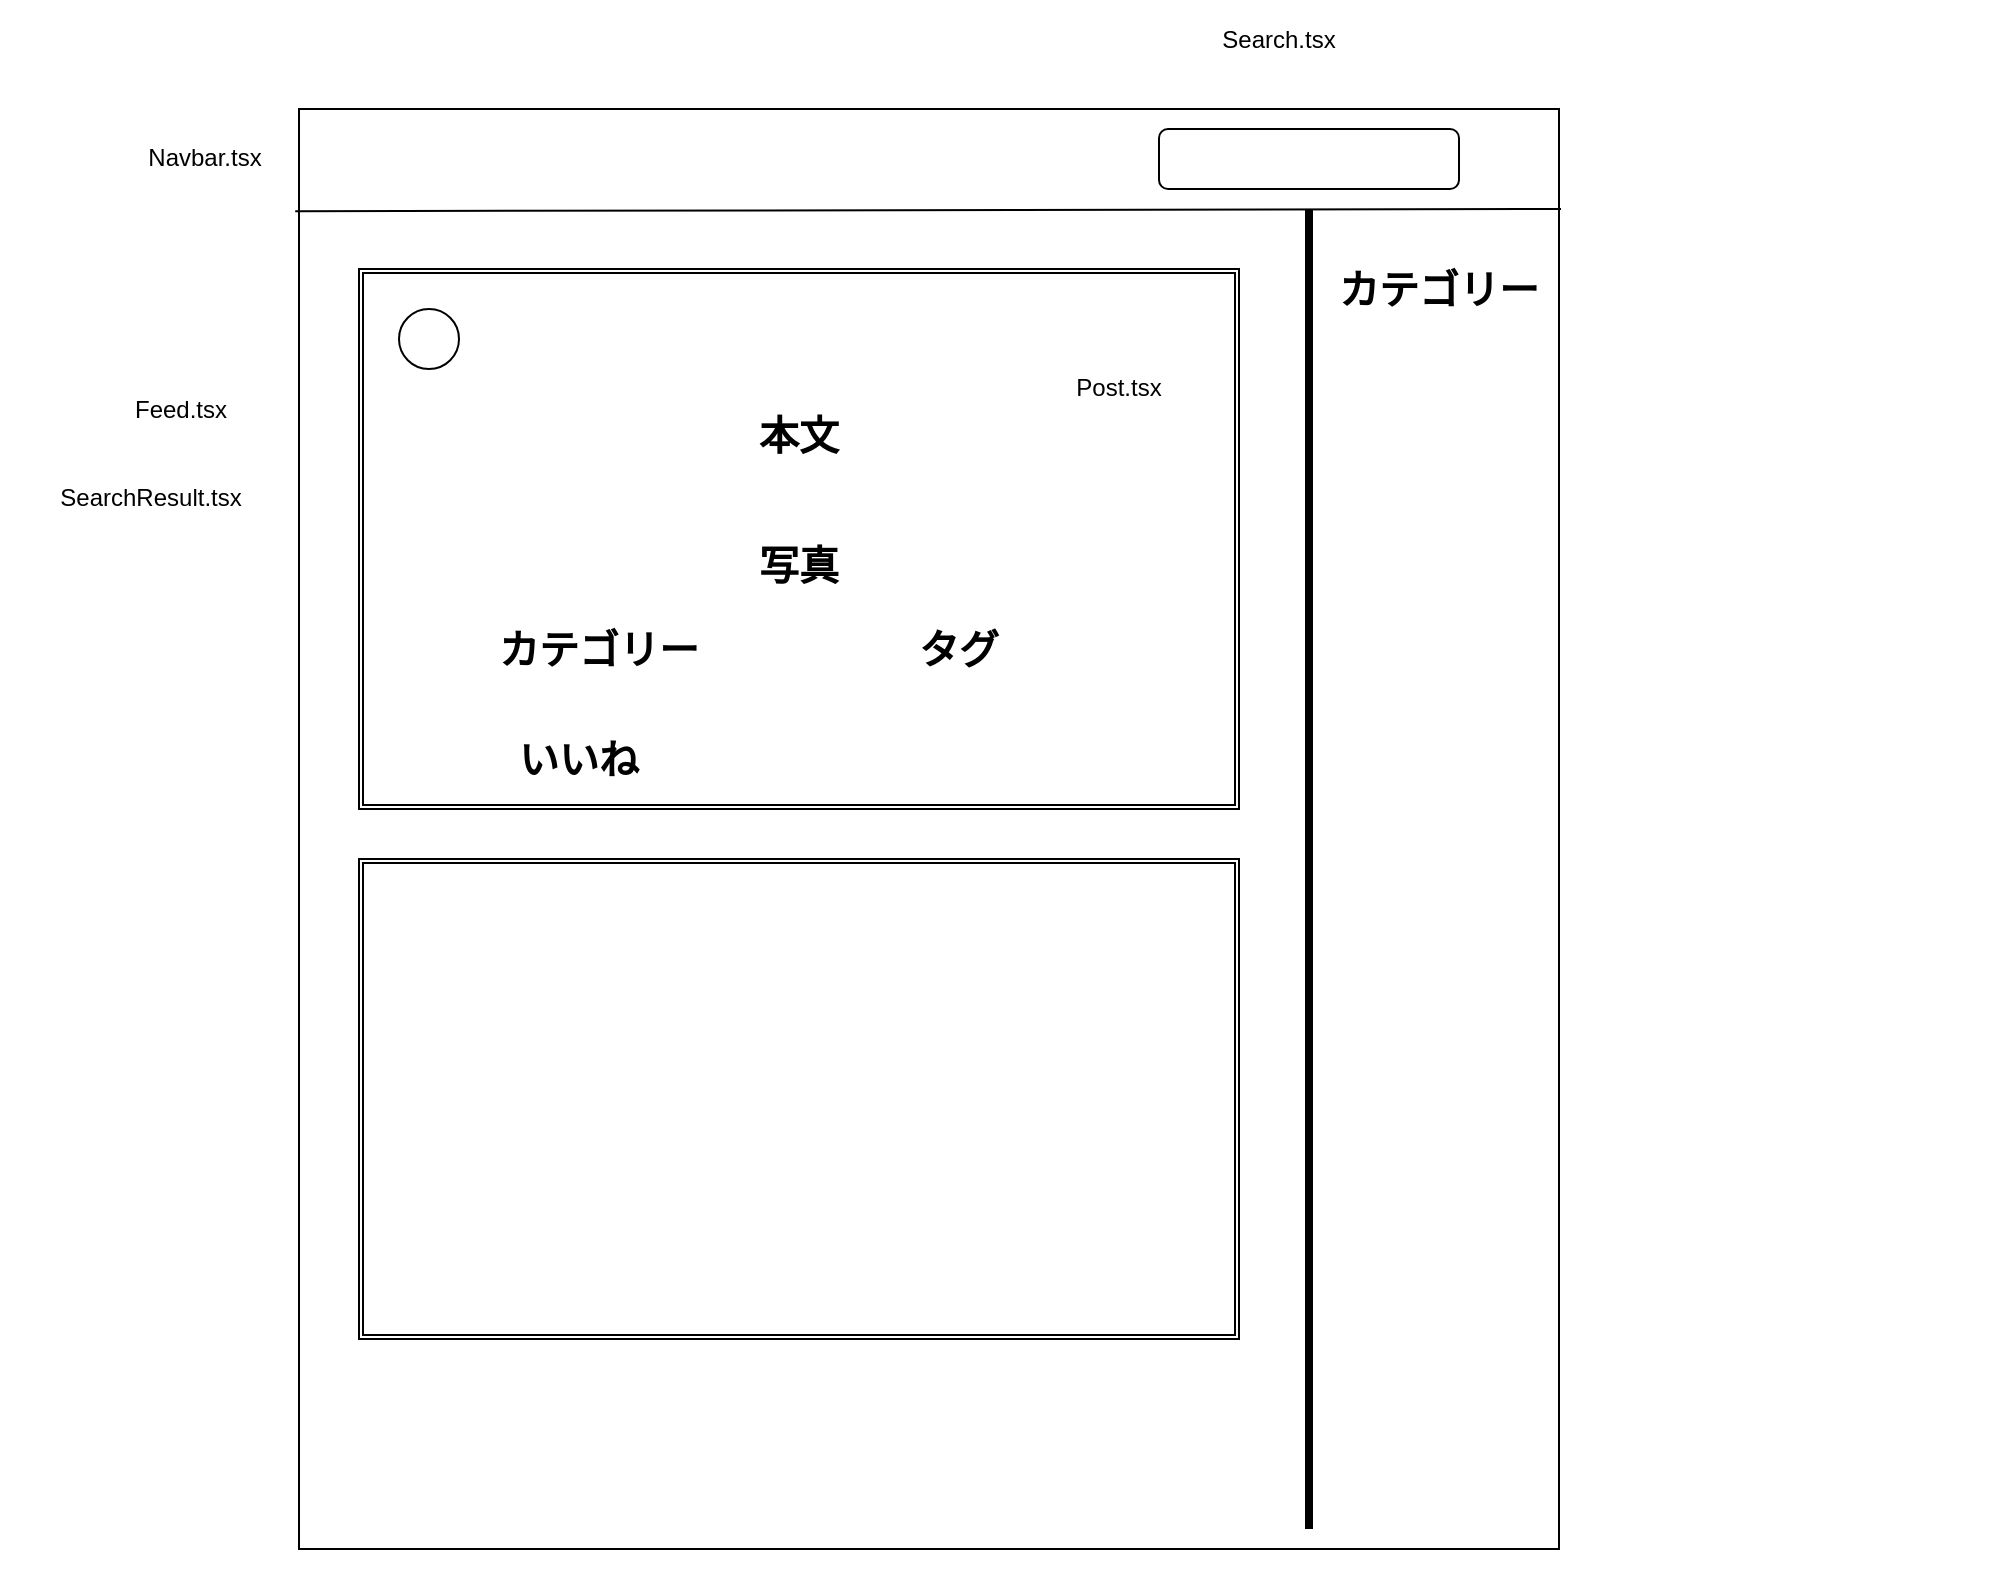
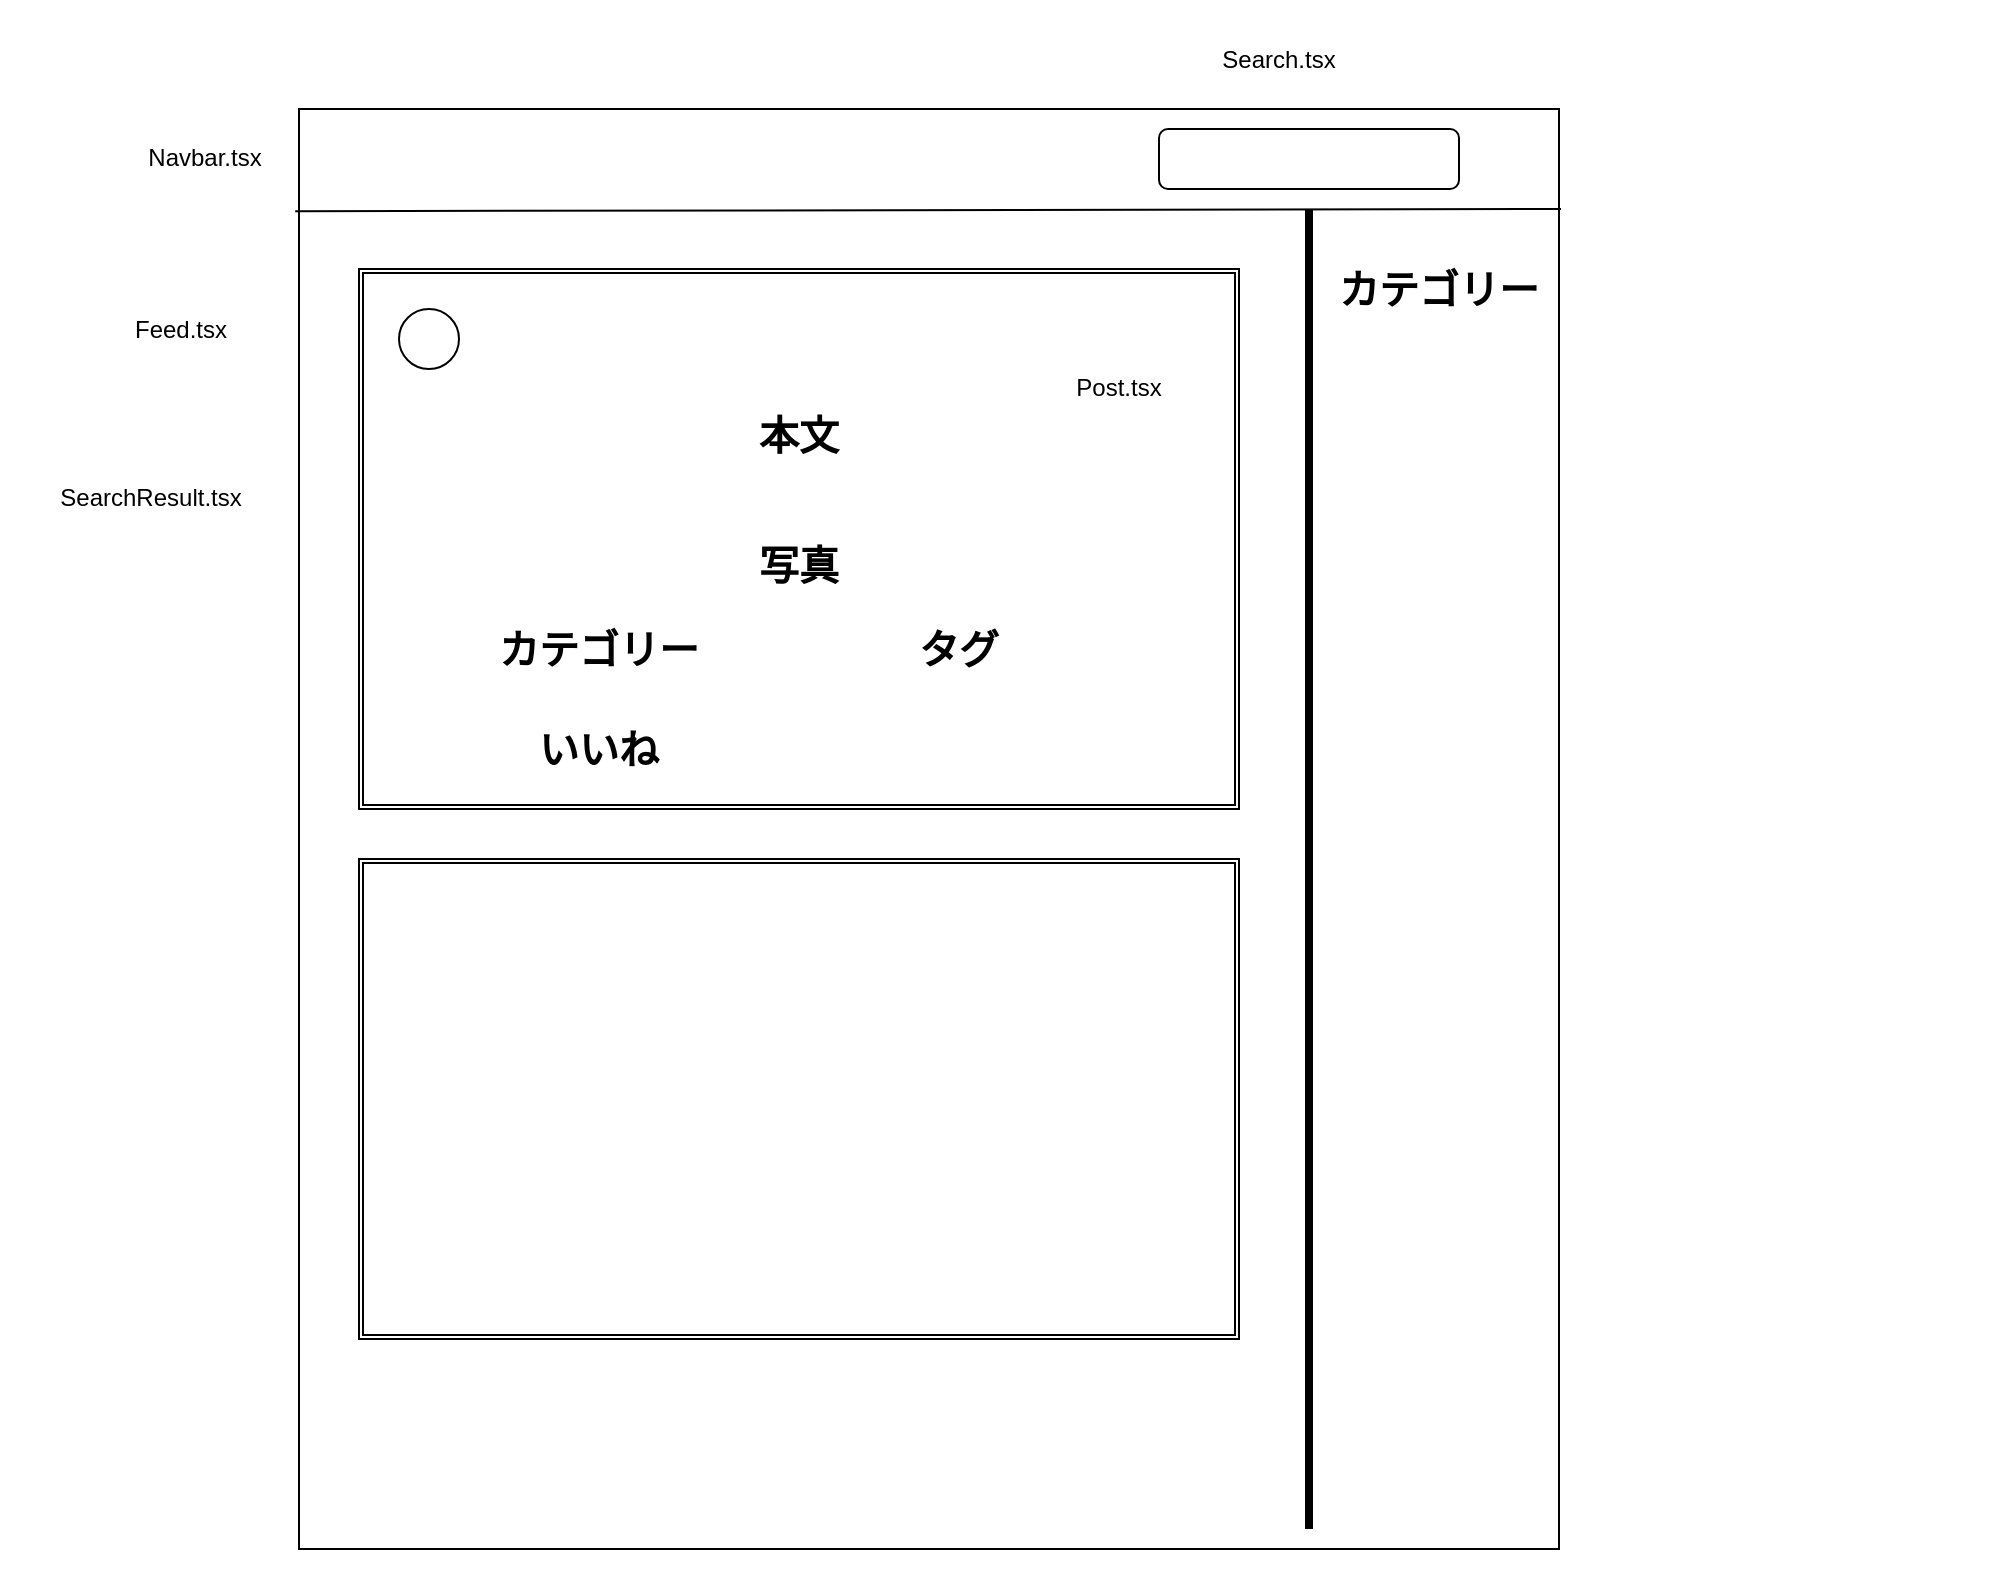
(1279, 41) -> (1279, 61)
(181, 411) -> (181, 331)
(579, 759) -> (599, 749)
